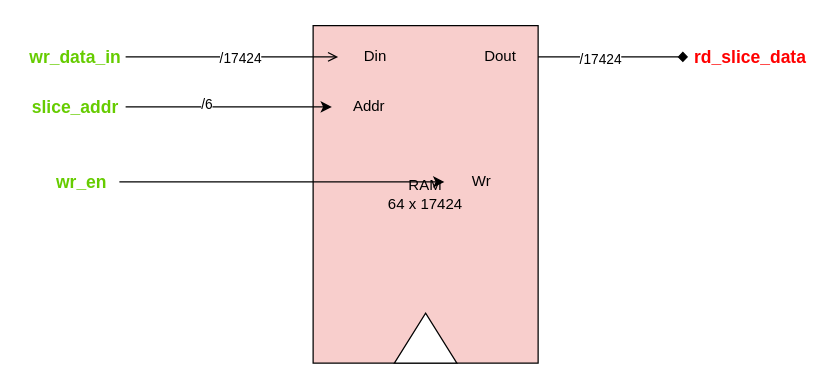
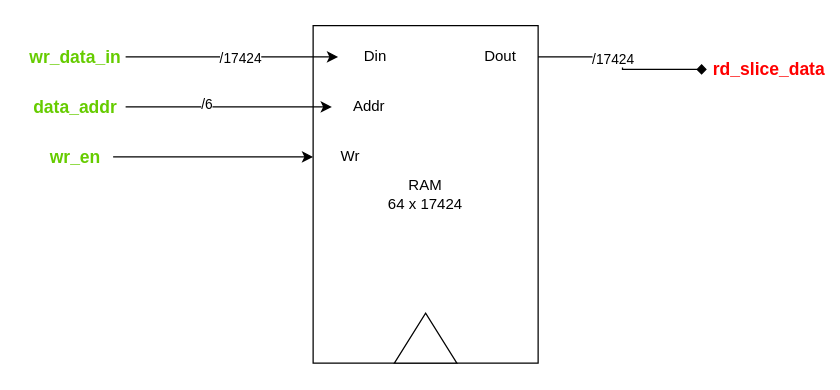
(330, 57) -> (328, 57)
(751, 57) -> (769, 69)
(76, 107) -> (76, 107)
(82, 182) -> (76, 157)
(482, 182) -> (351, 157)
(426, 194) -> (426, 194)
